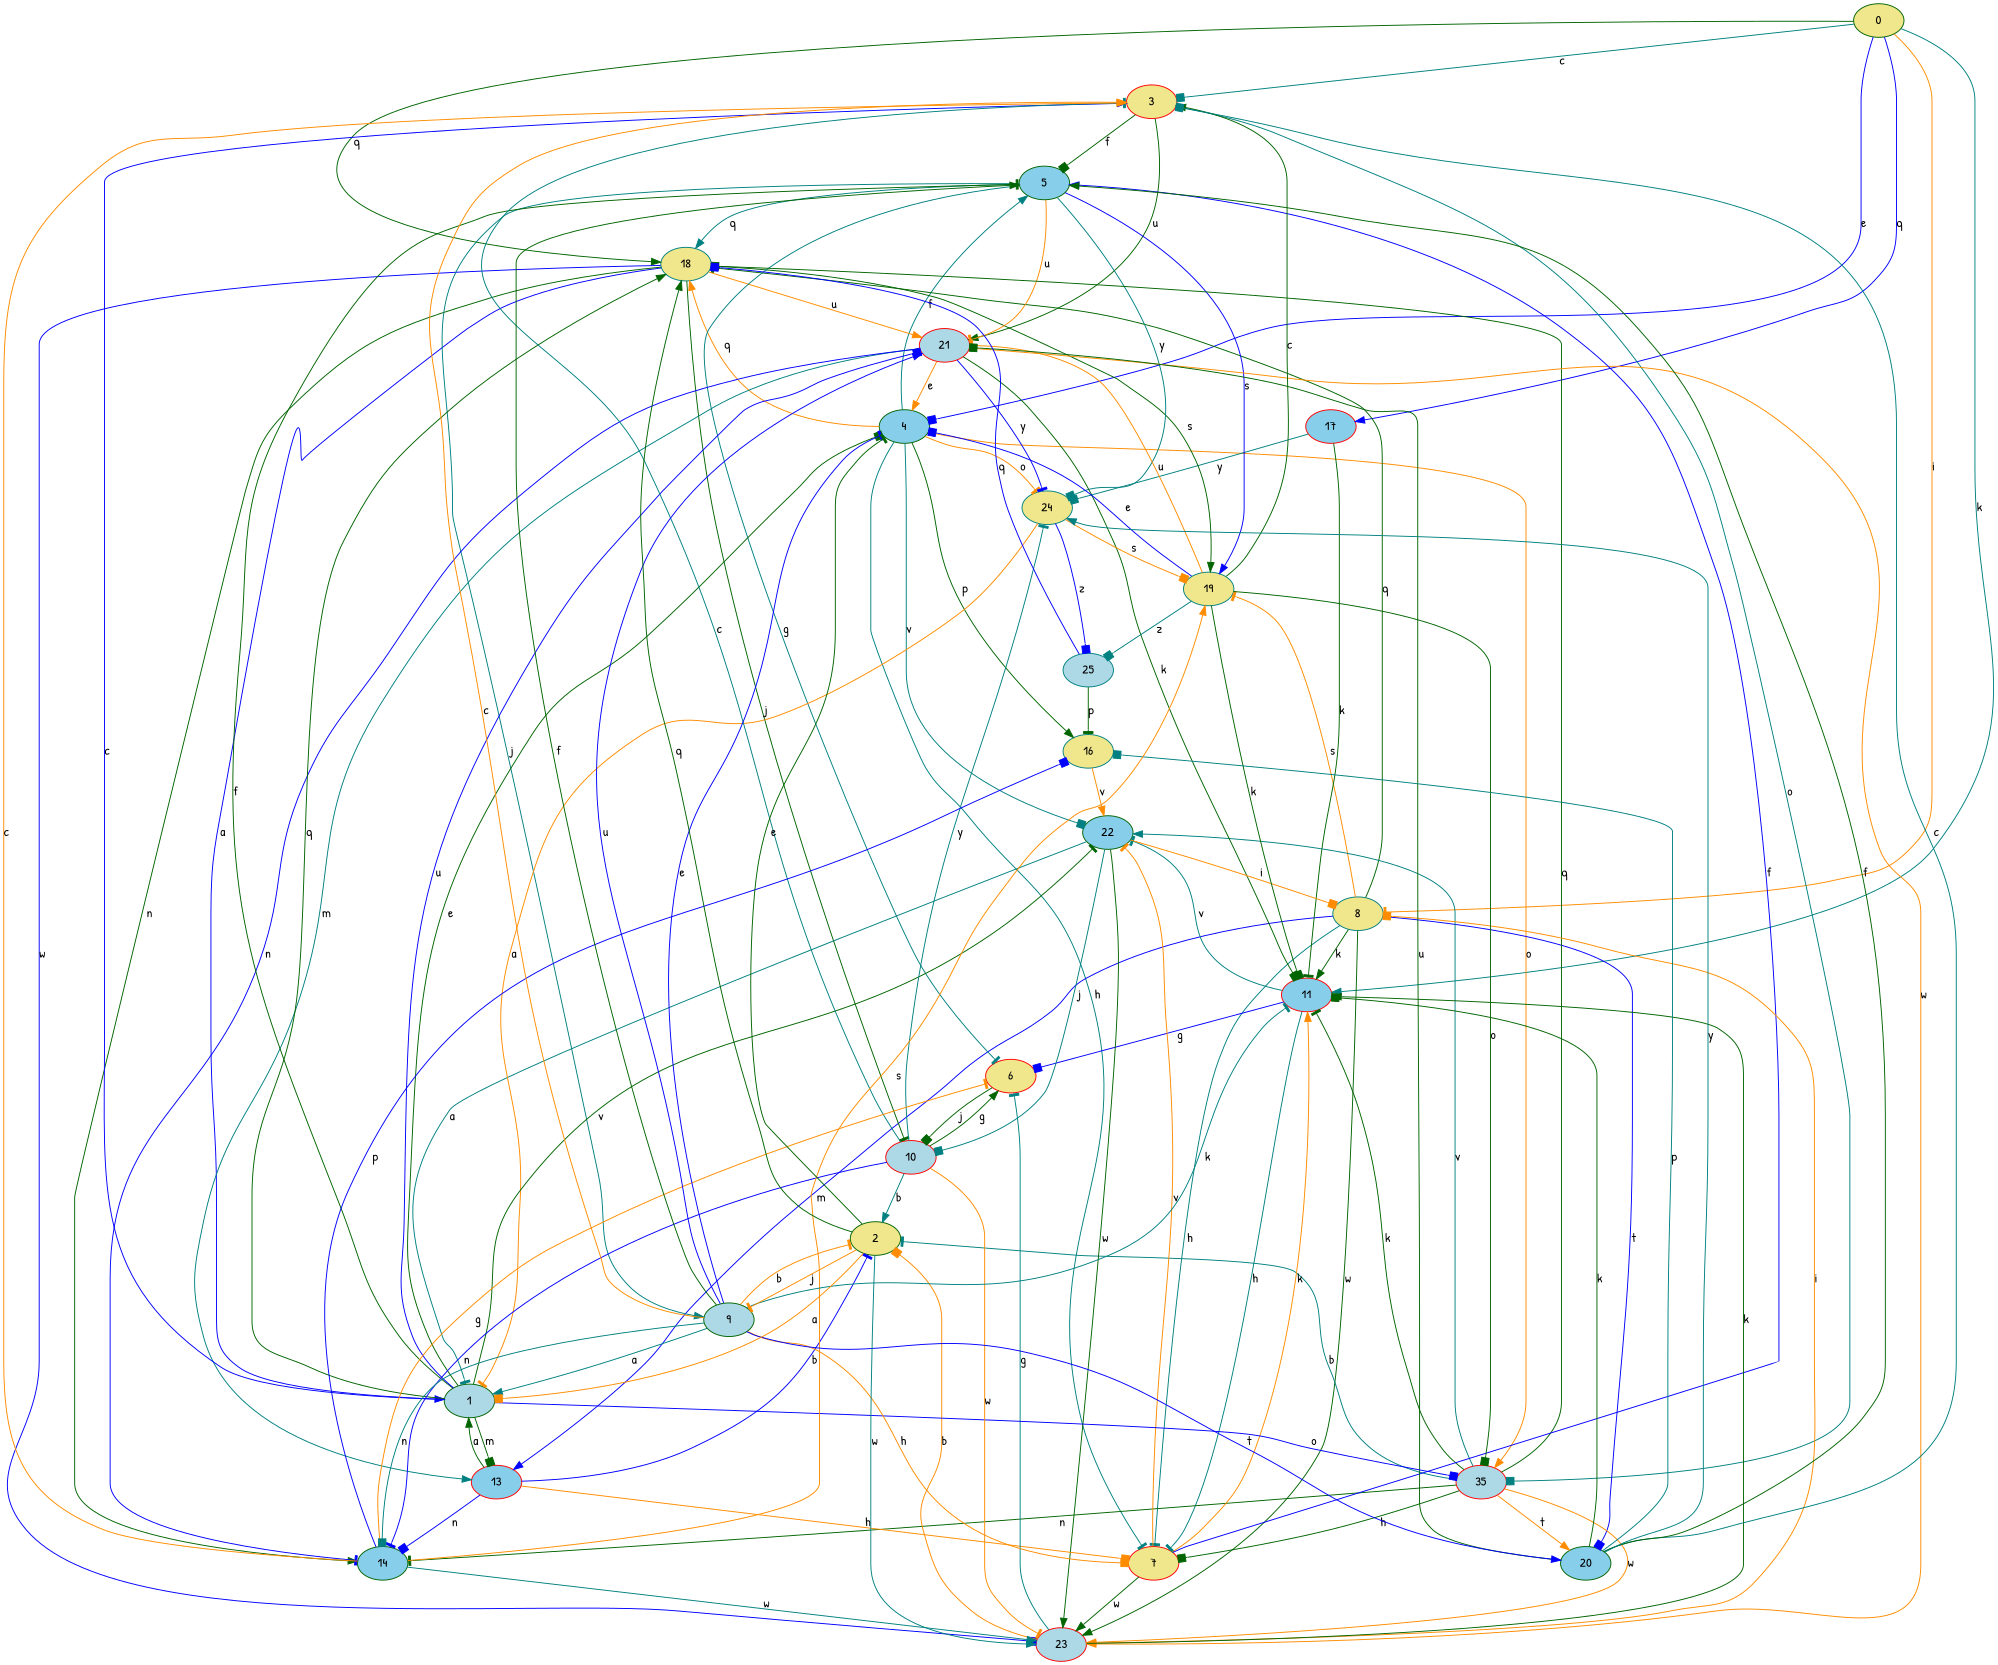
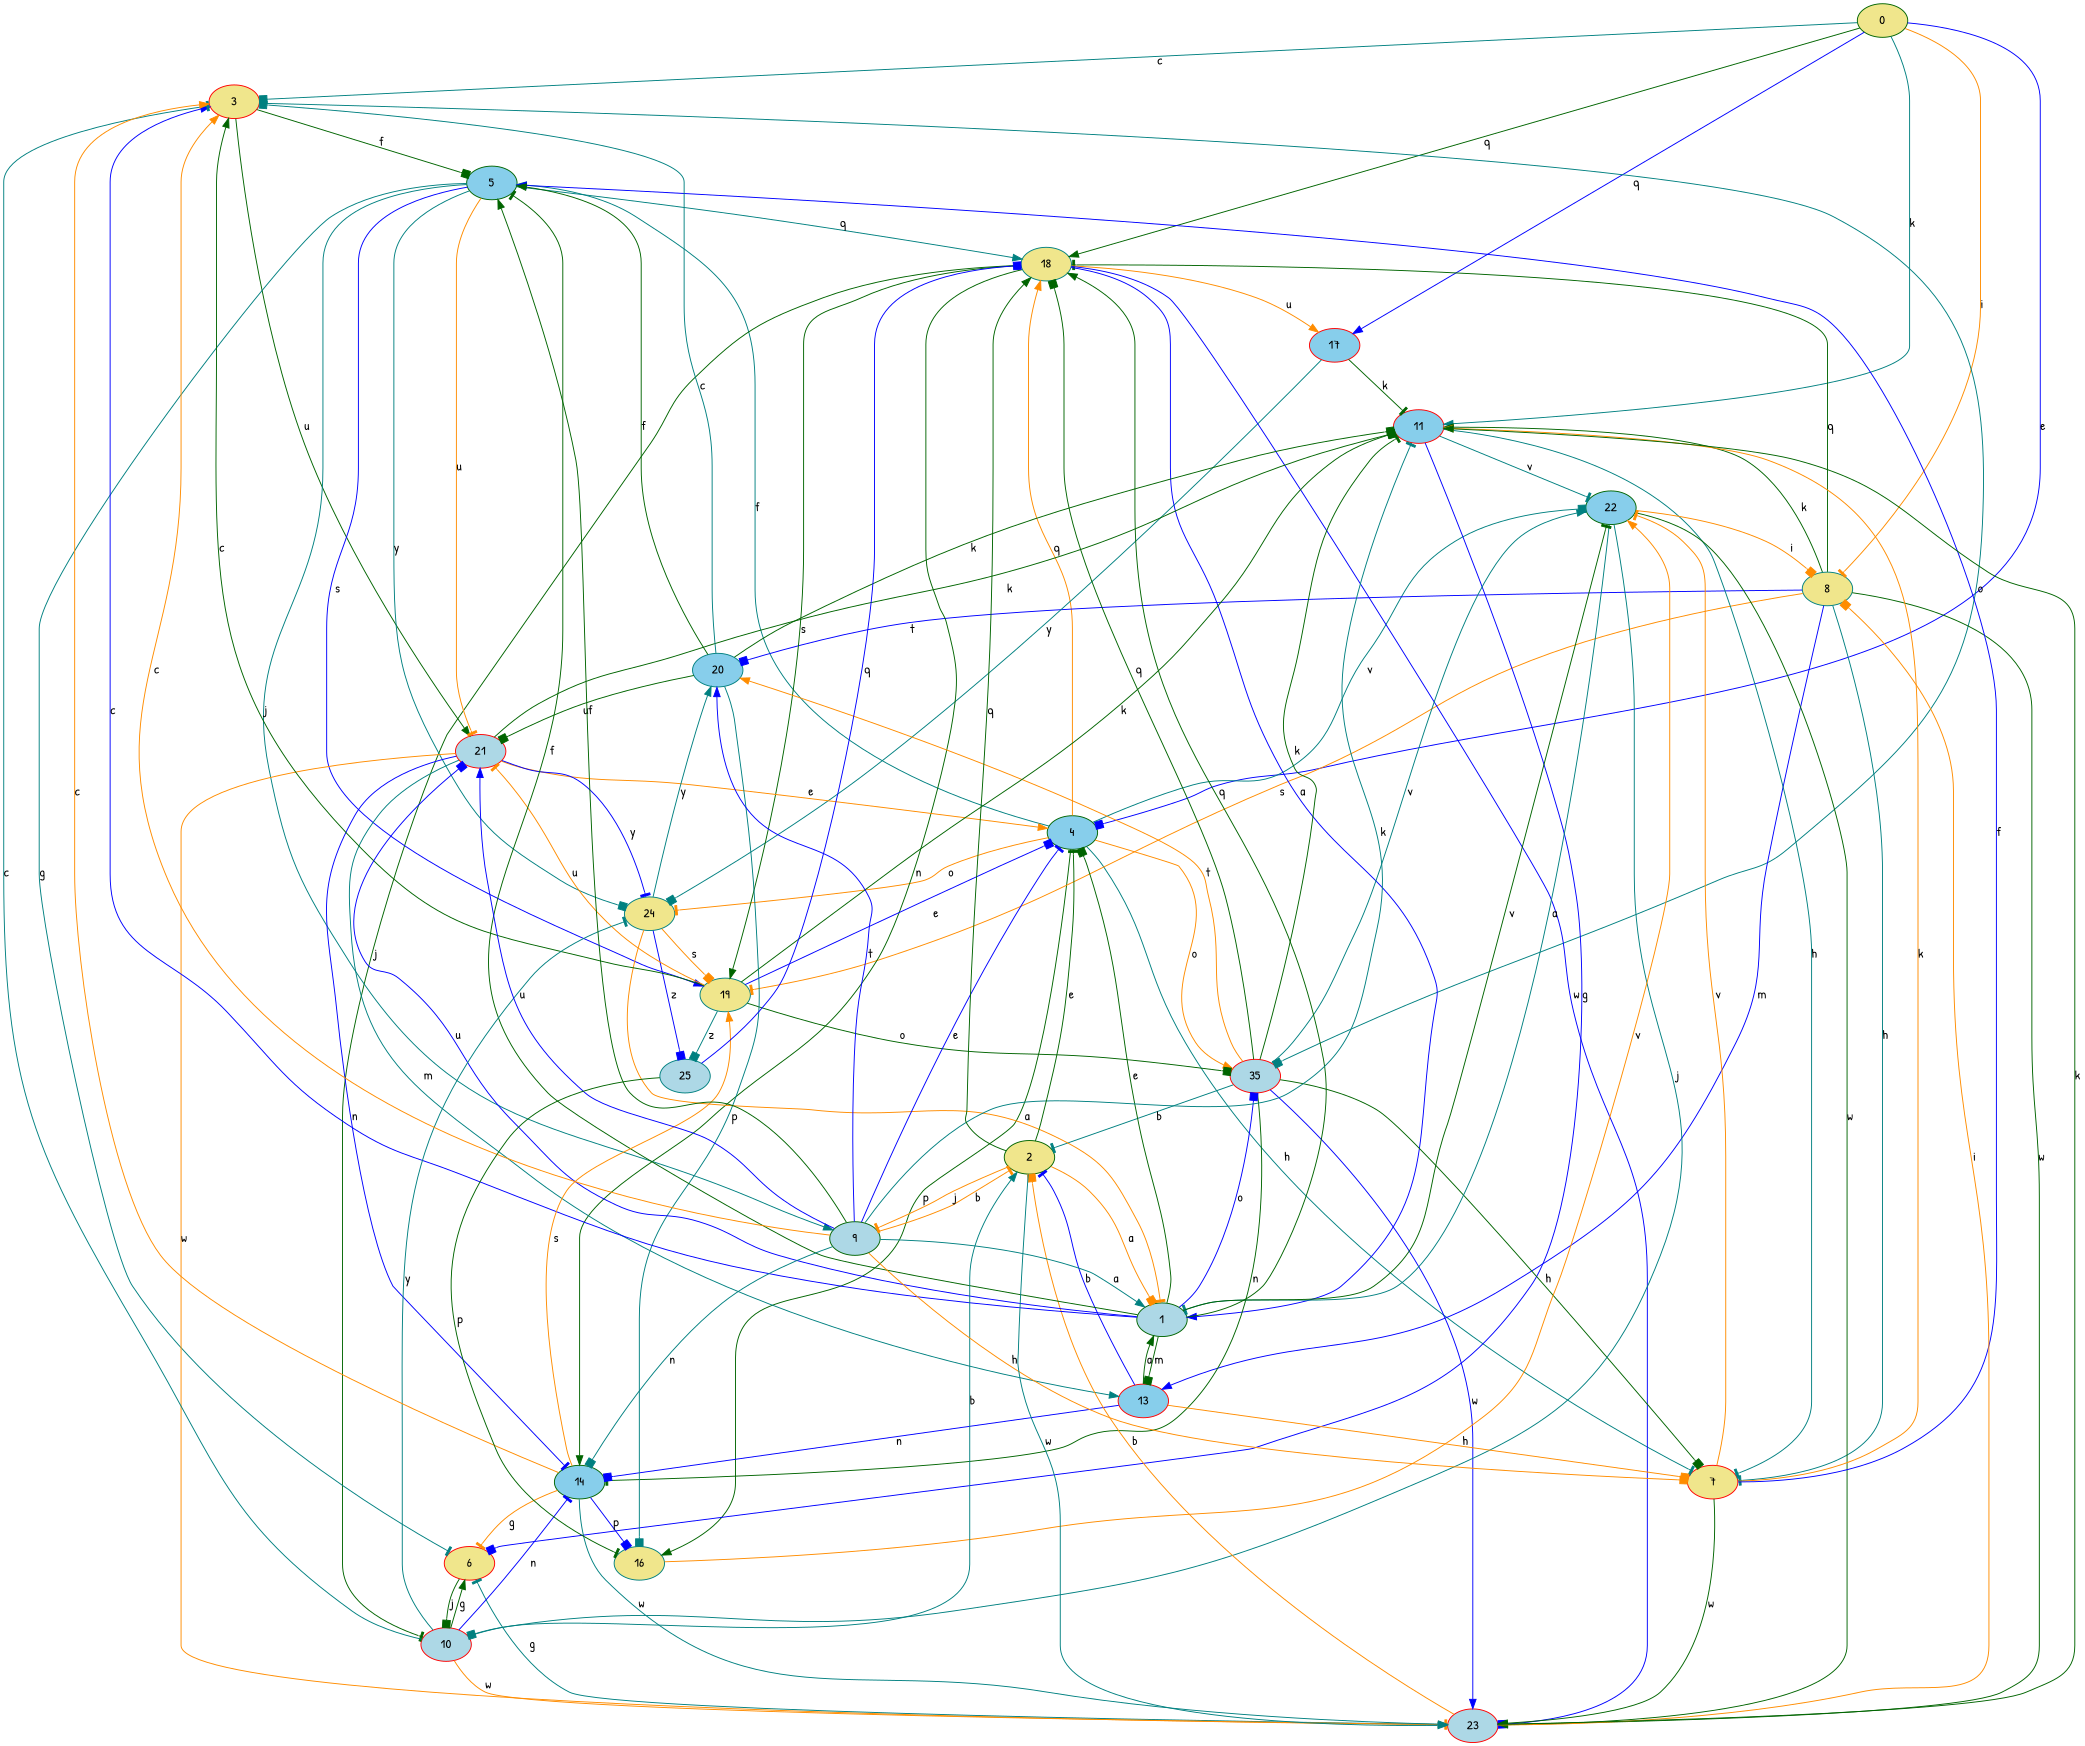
(811, 303) -> (1195, 281)
(1708, 779) -> (678, 795)
(1586, 1563) -> (718, 670)
(1445, 1618) -> (1455, 1347)
